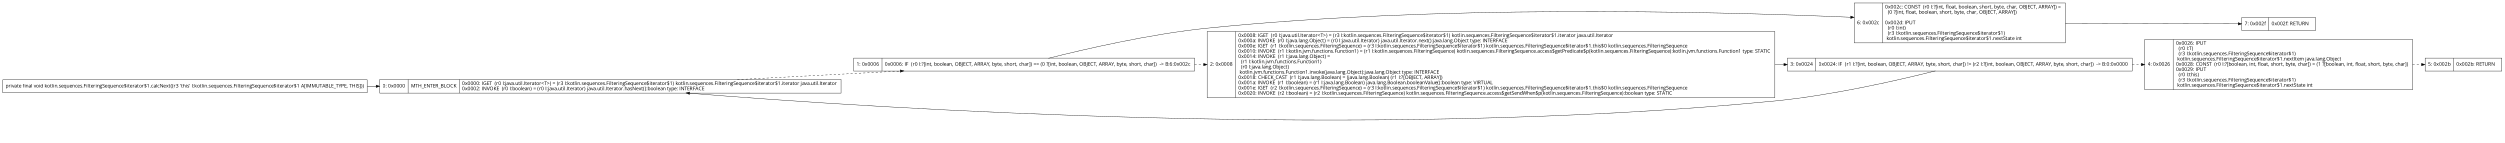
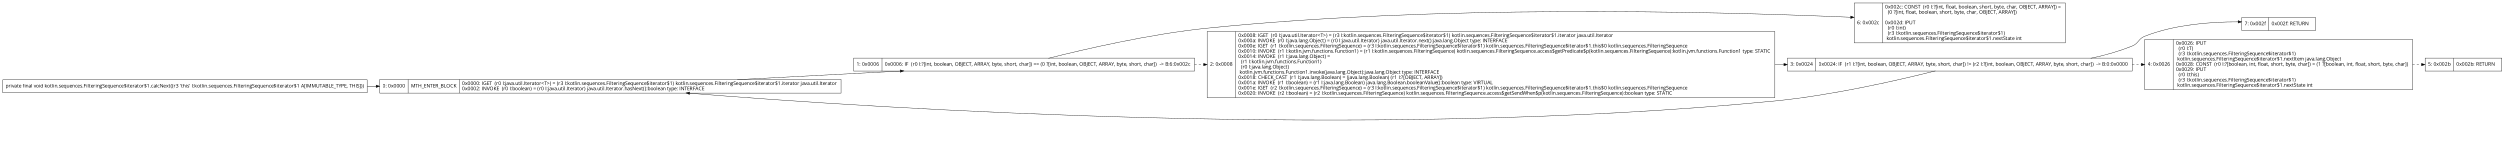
(2152, 24) -> (2162, 31)
(819, 75) -> (819, 75)
